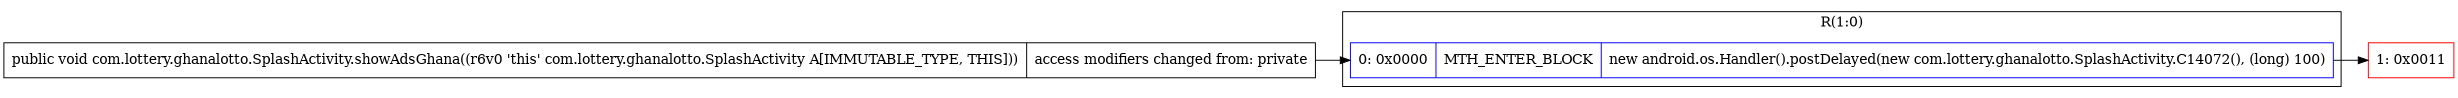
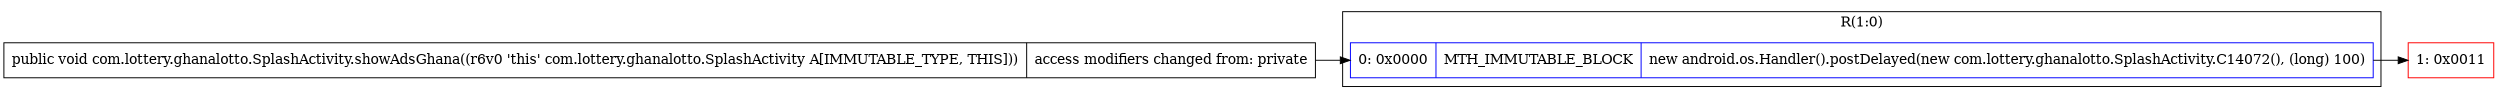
(1519, 60) -> (1539, 60)
